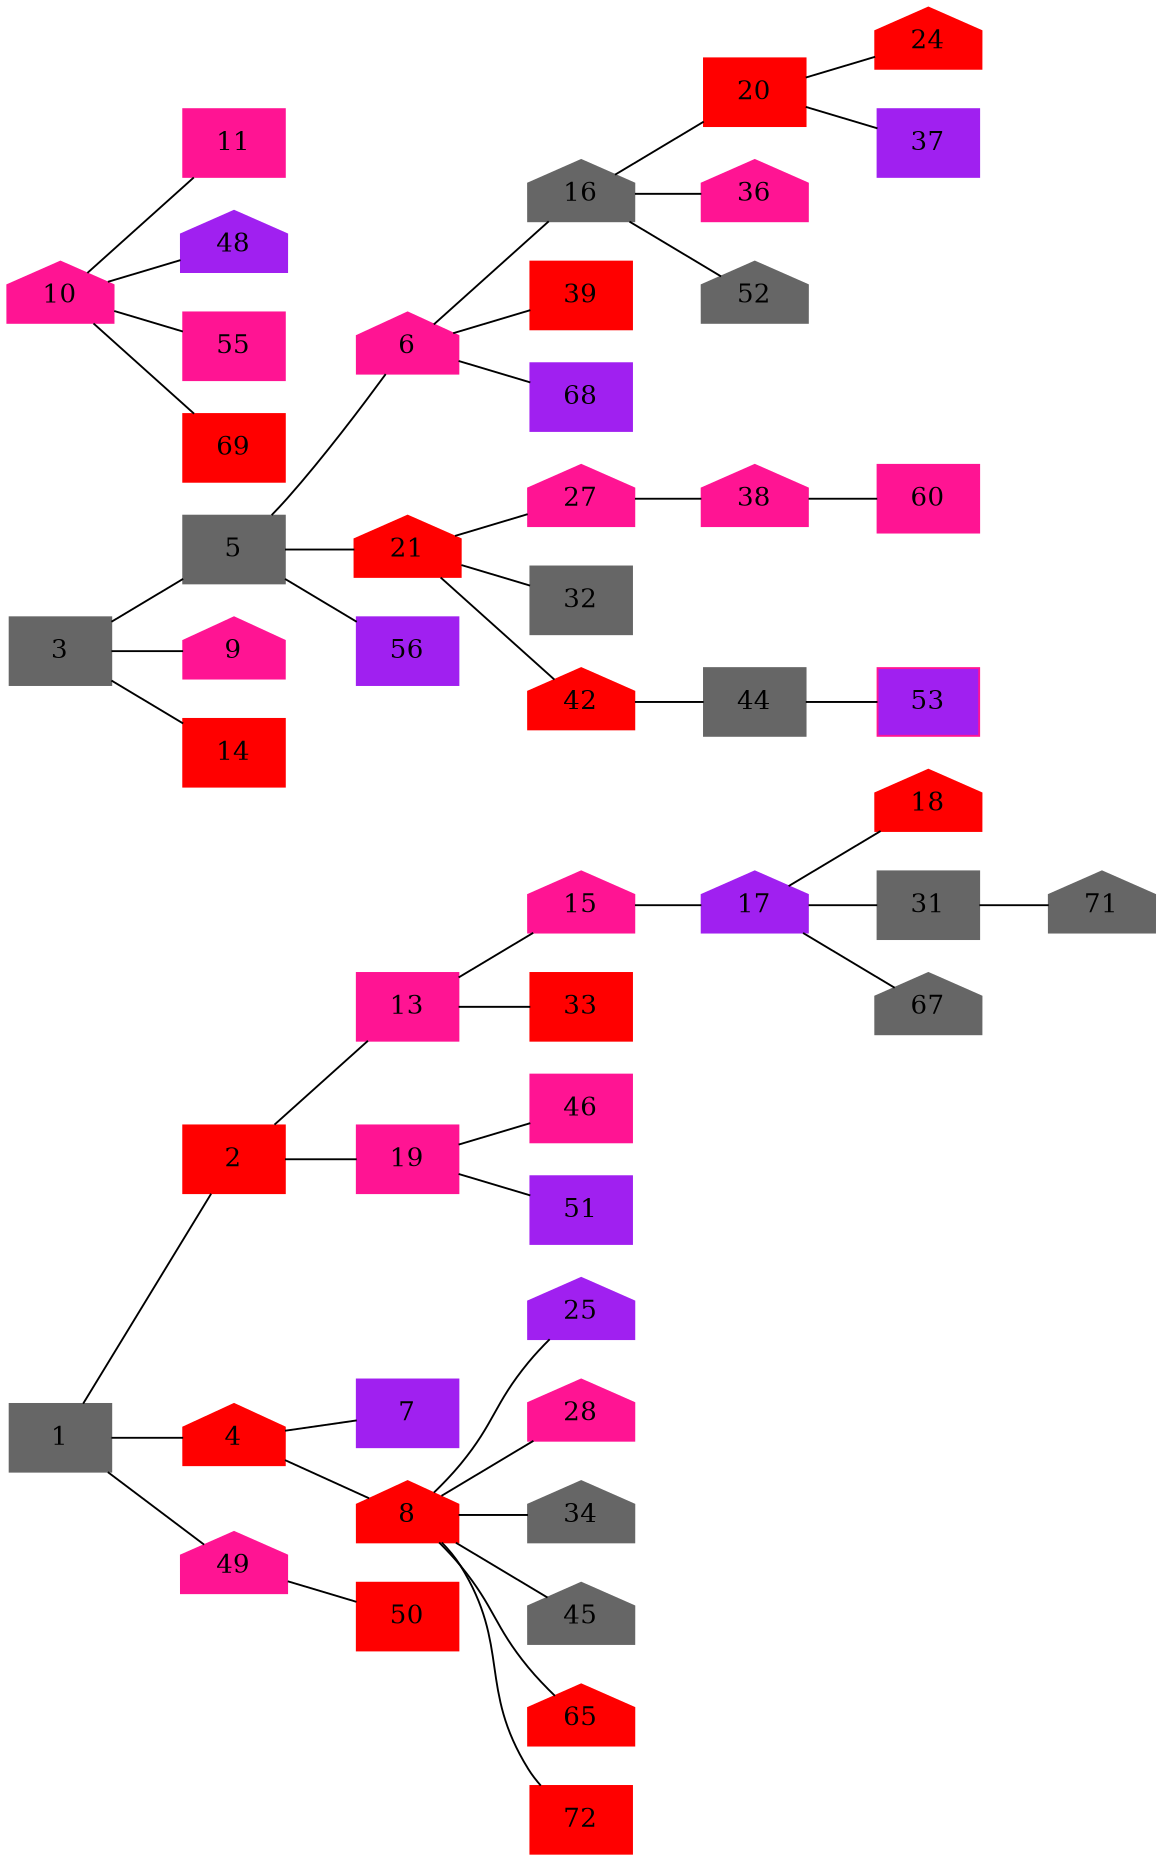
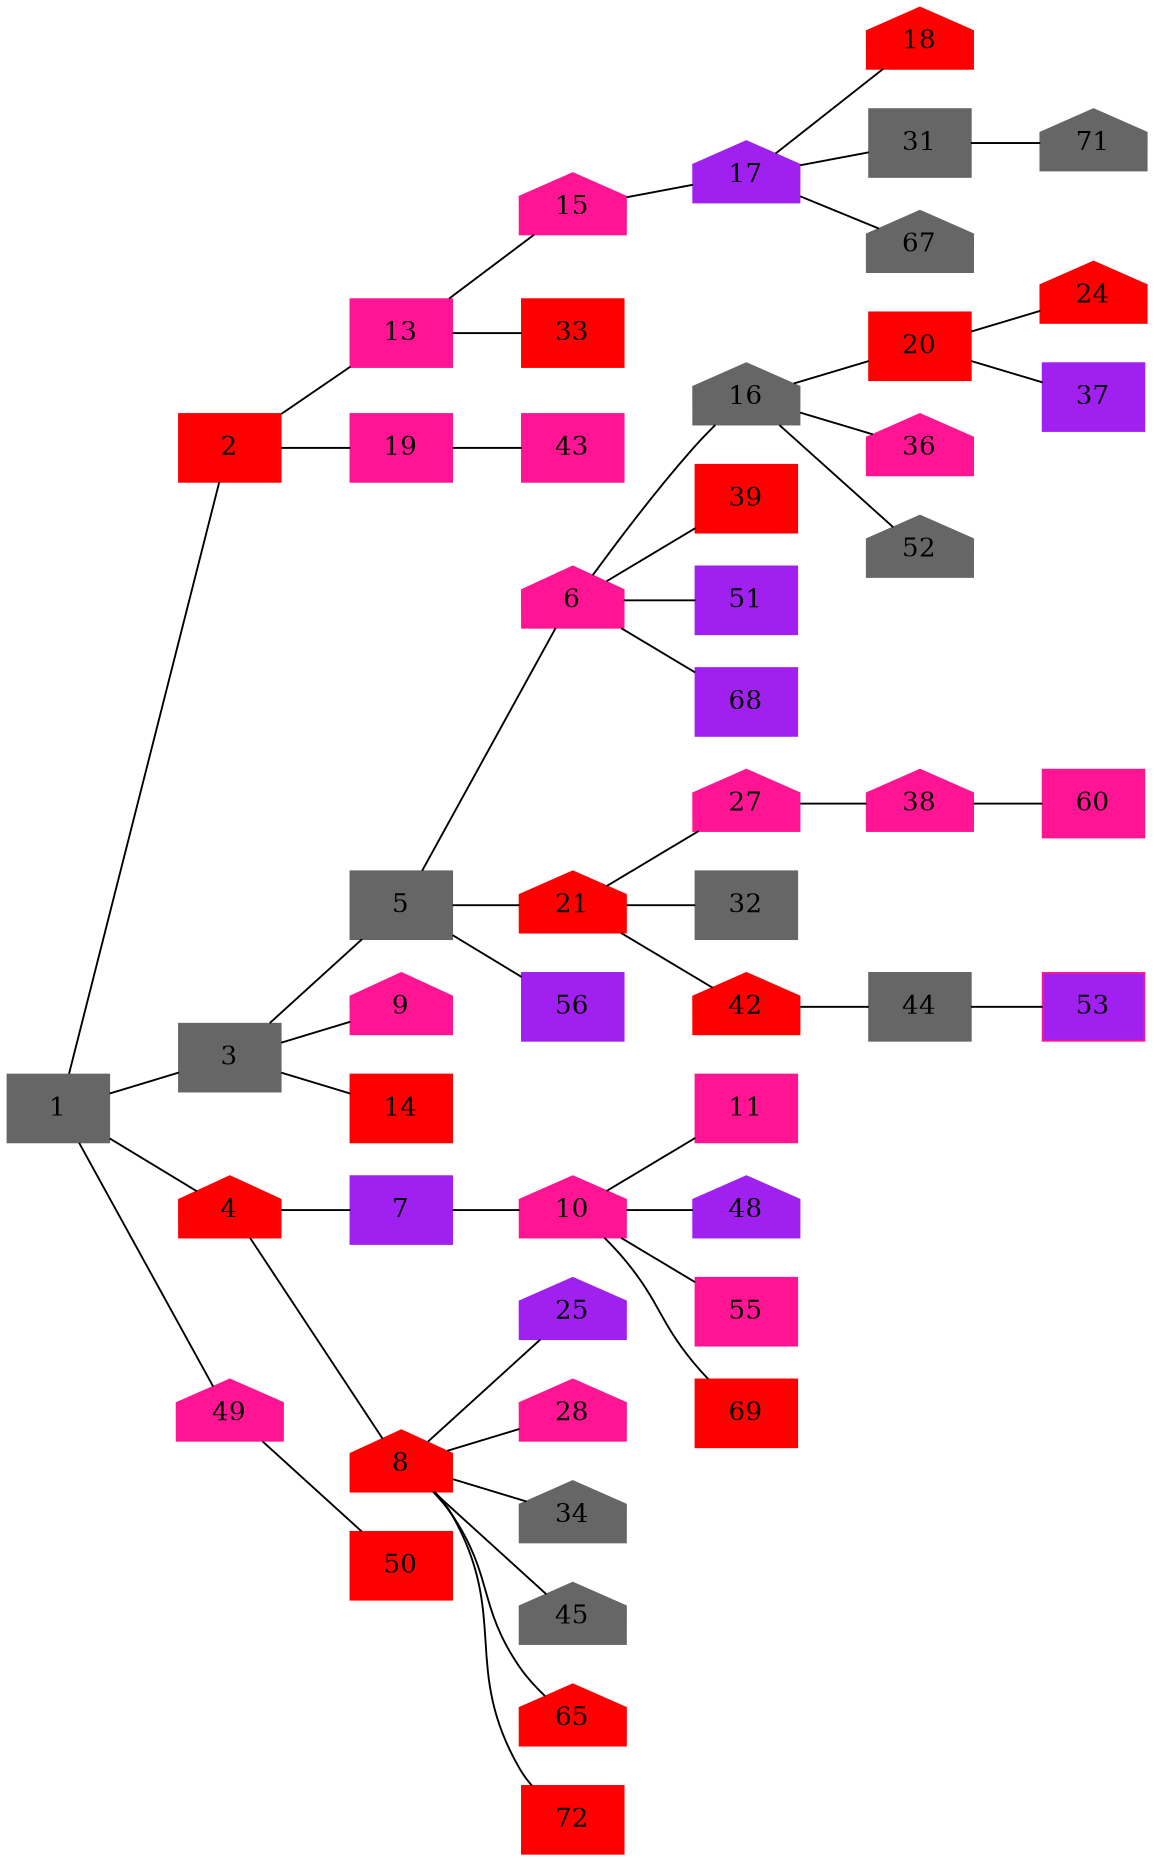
none -> (144, 1083)
(581, 1108) -> (573, 448)
(494, 1185) -> (660, 600)
none -> (486, 1210)
